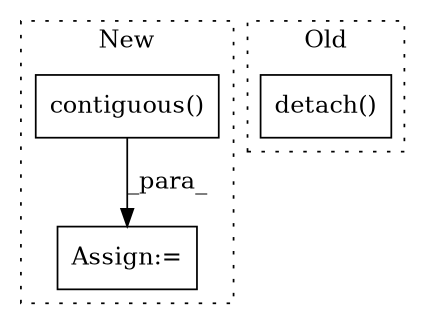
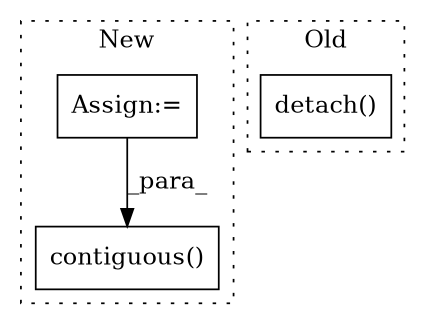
(127, 173) -> (127, 173)
